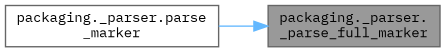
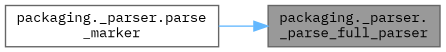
(354, 26) -> (354, 26)
